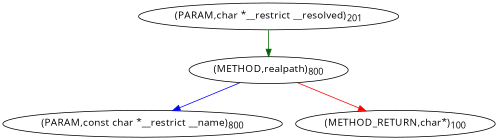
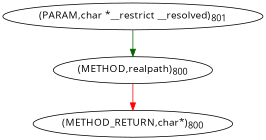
(355, 15) -> (219, 15)
(458, 123) -> (196, 123)
(143, 124) -> none
